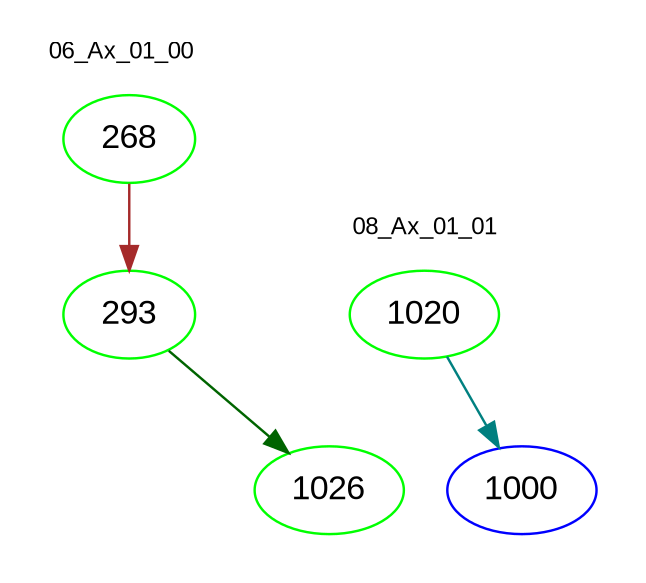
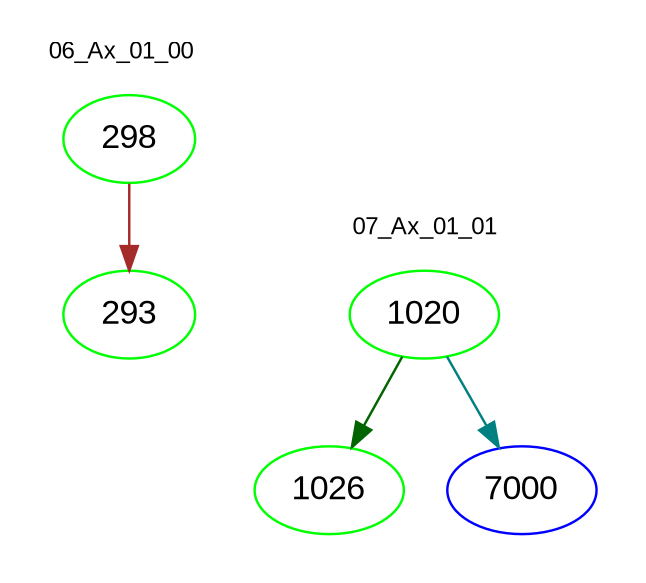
(129, 139) -> (129, 139)
(426, 228) -> (426, 228)
(219, 394) -> (383, 391)
(522, 490) -> (522, 490)
